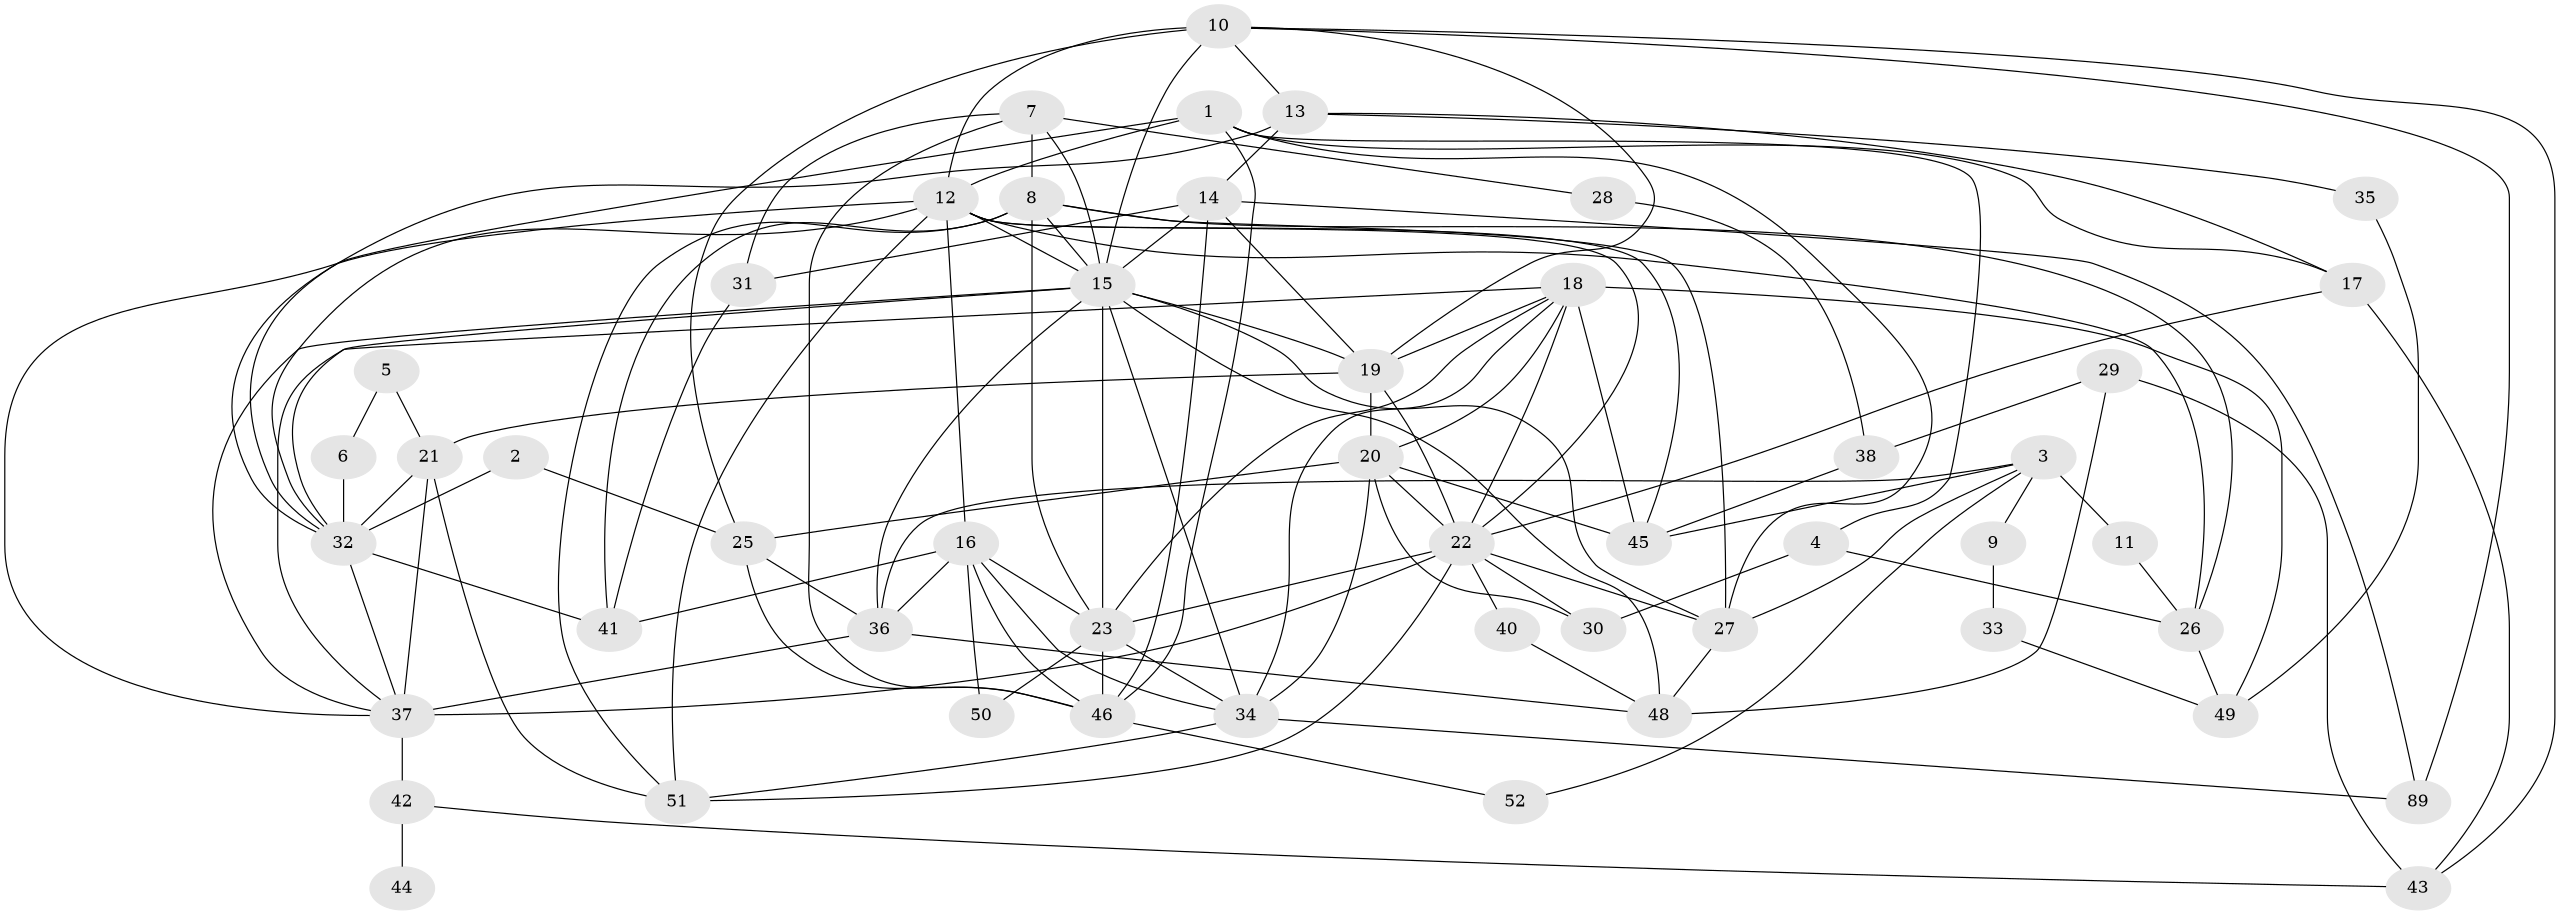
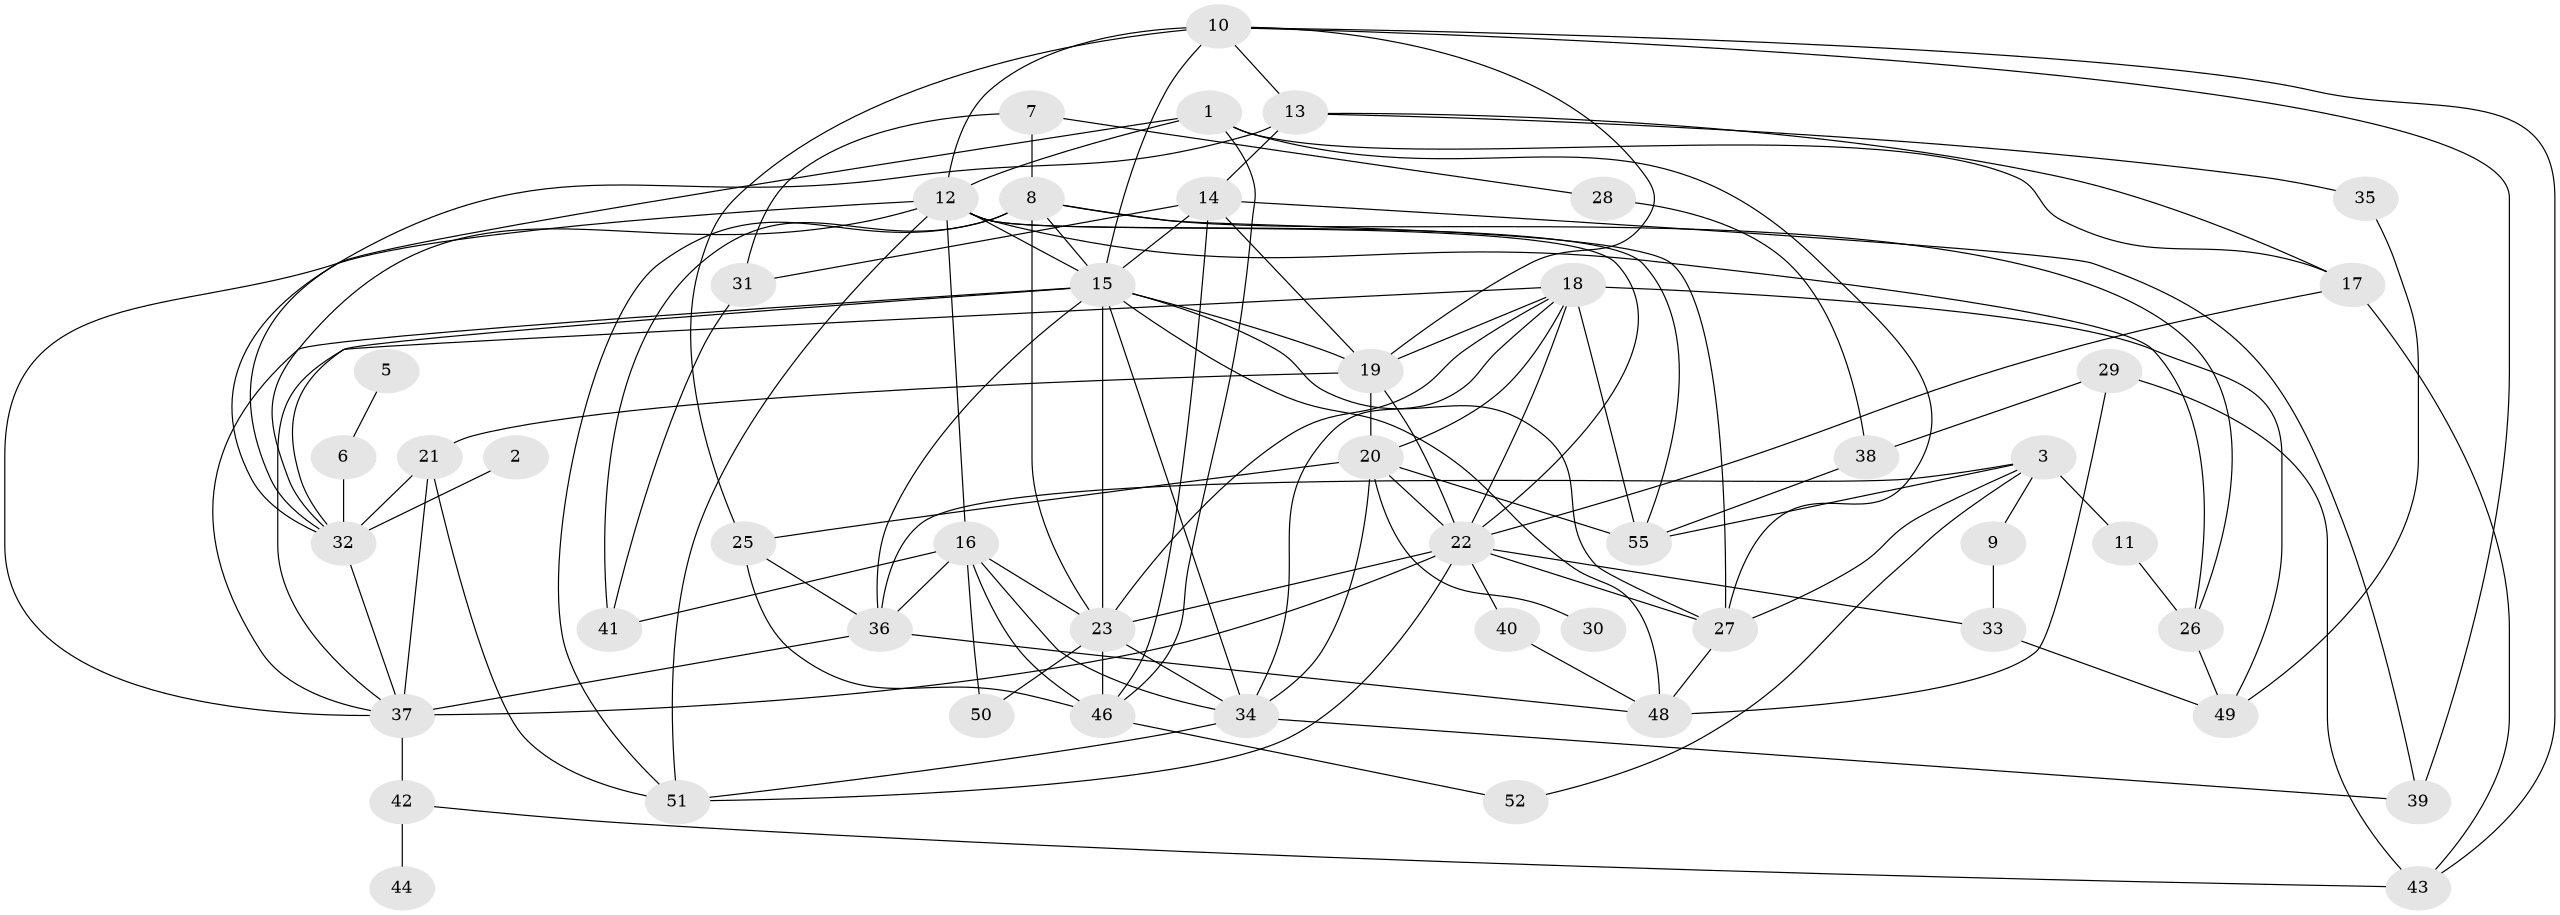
(1082, 194) -> none
(408, 414) -> none
(809, 461) -> none
(630, 500) -> none
(1639, 544) -> (1639, 544)
(1816, 544) -> none
(477, 587) -> none
(1528, 587) -> (1716, 585)
(2418, 802) -> (2418, 802)
